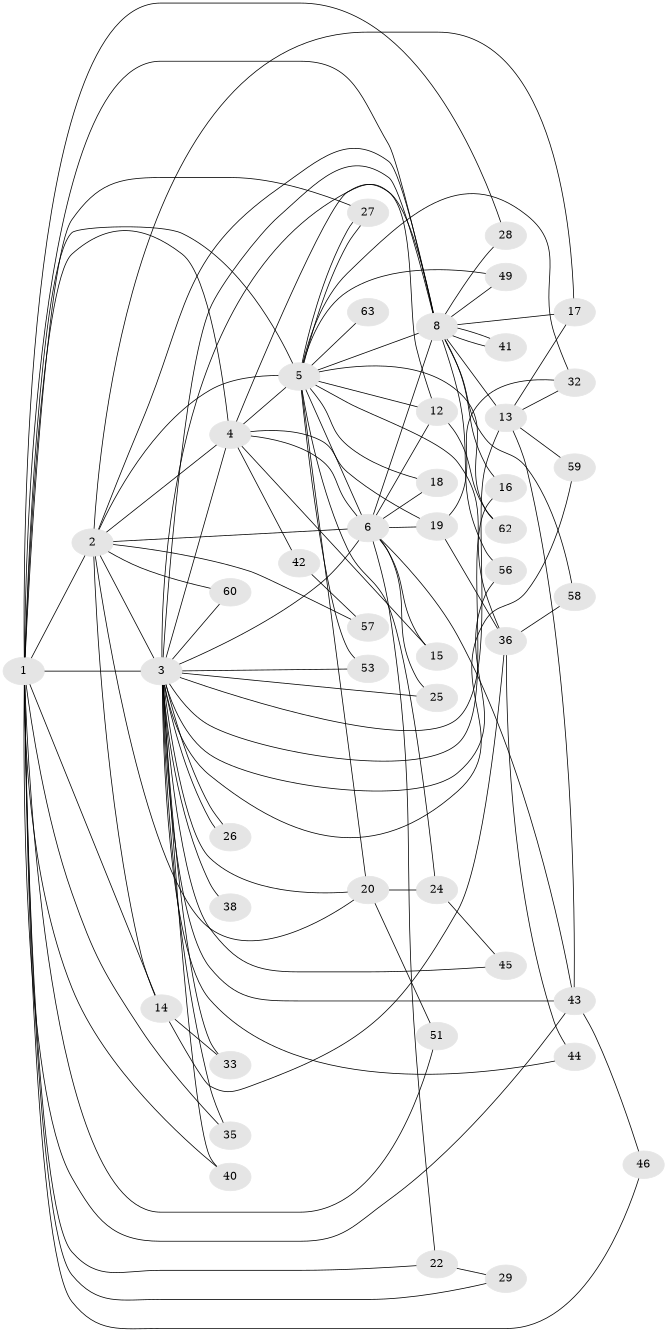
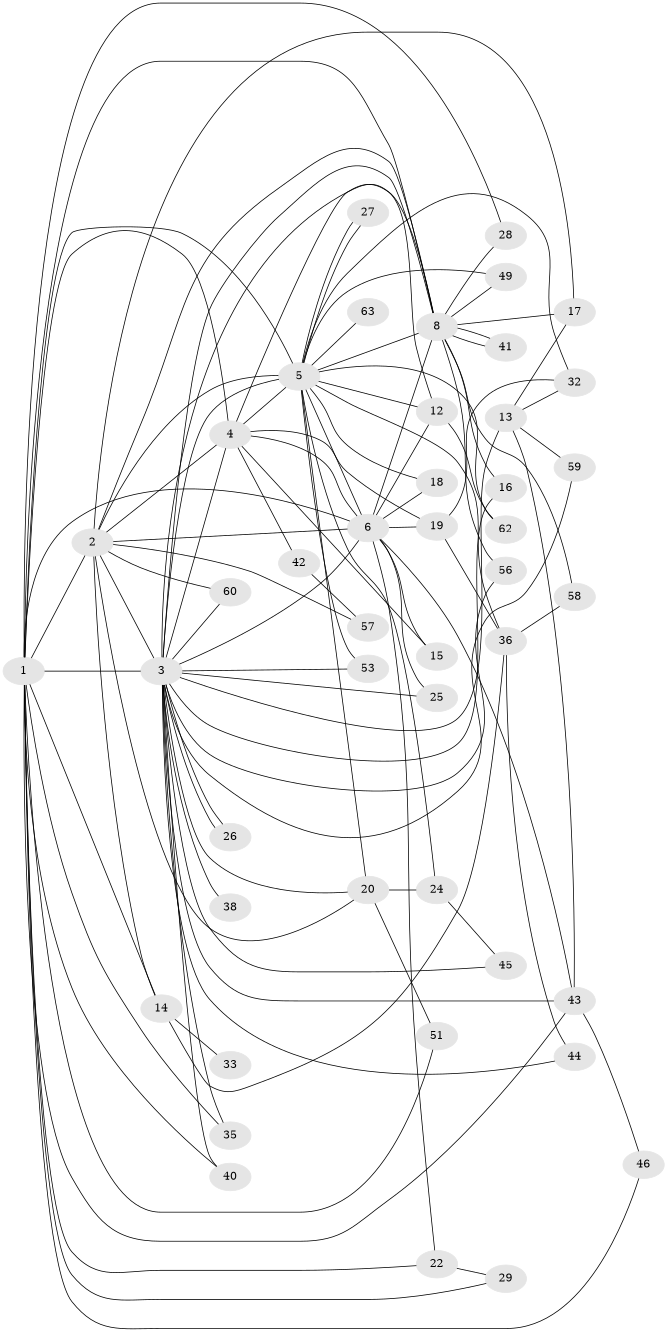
(73, 218) -> (136, 495)
(471, 372) -> none
(178, 872) -> (182, 494)
